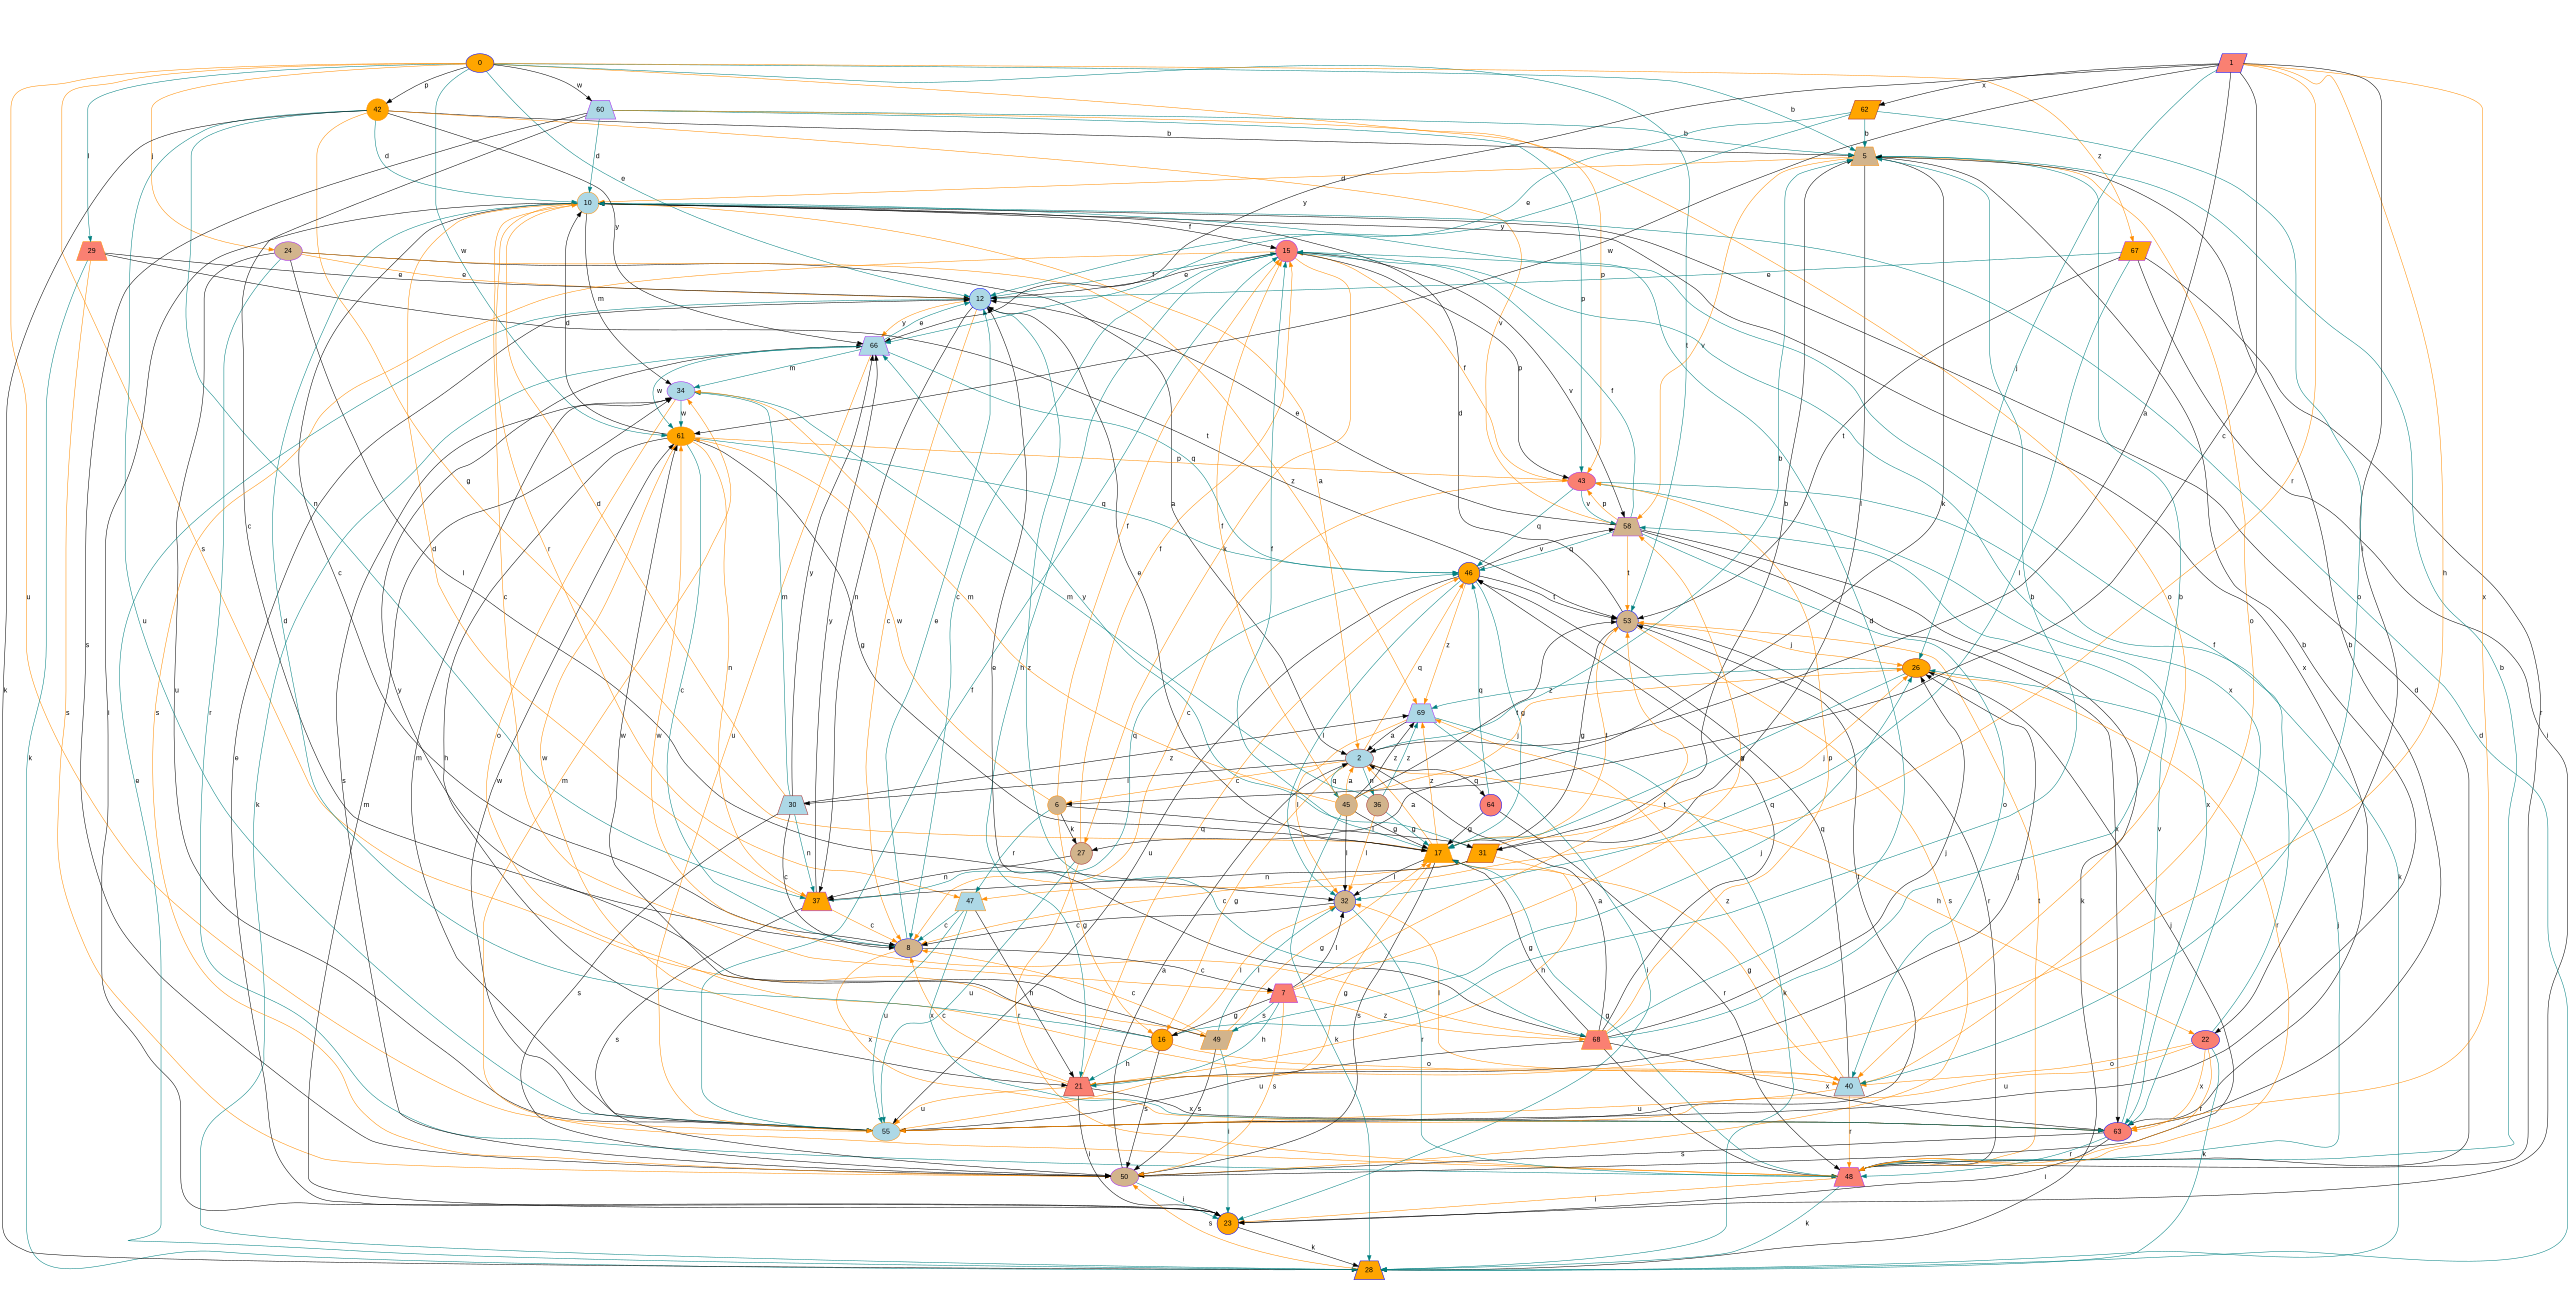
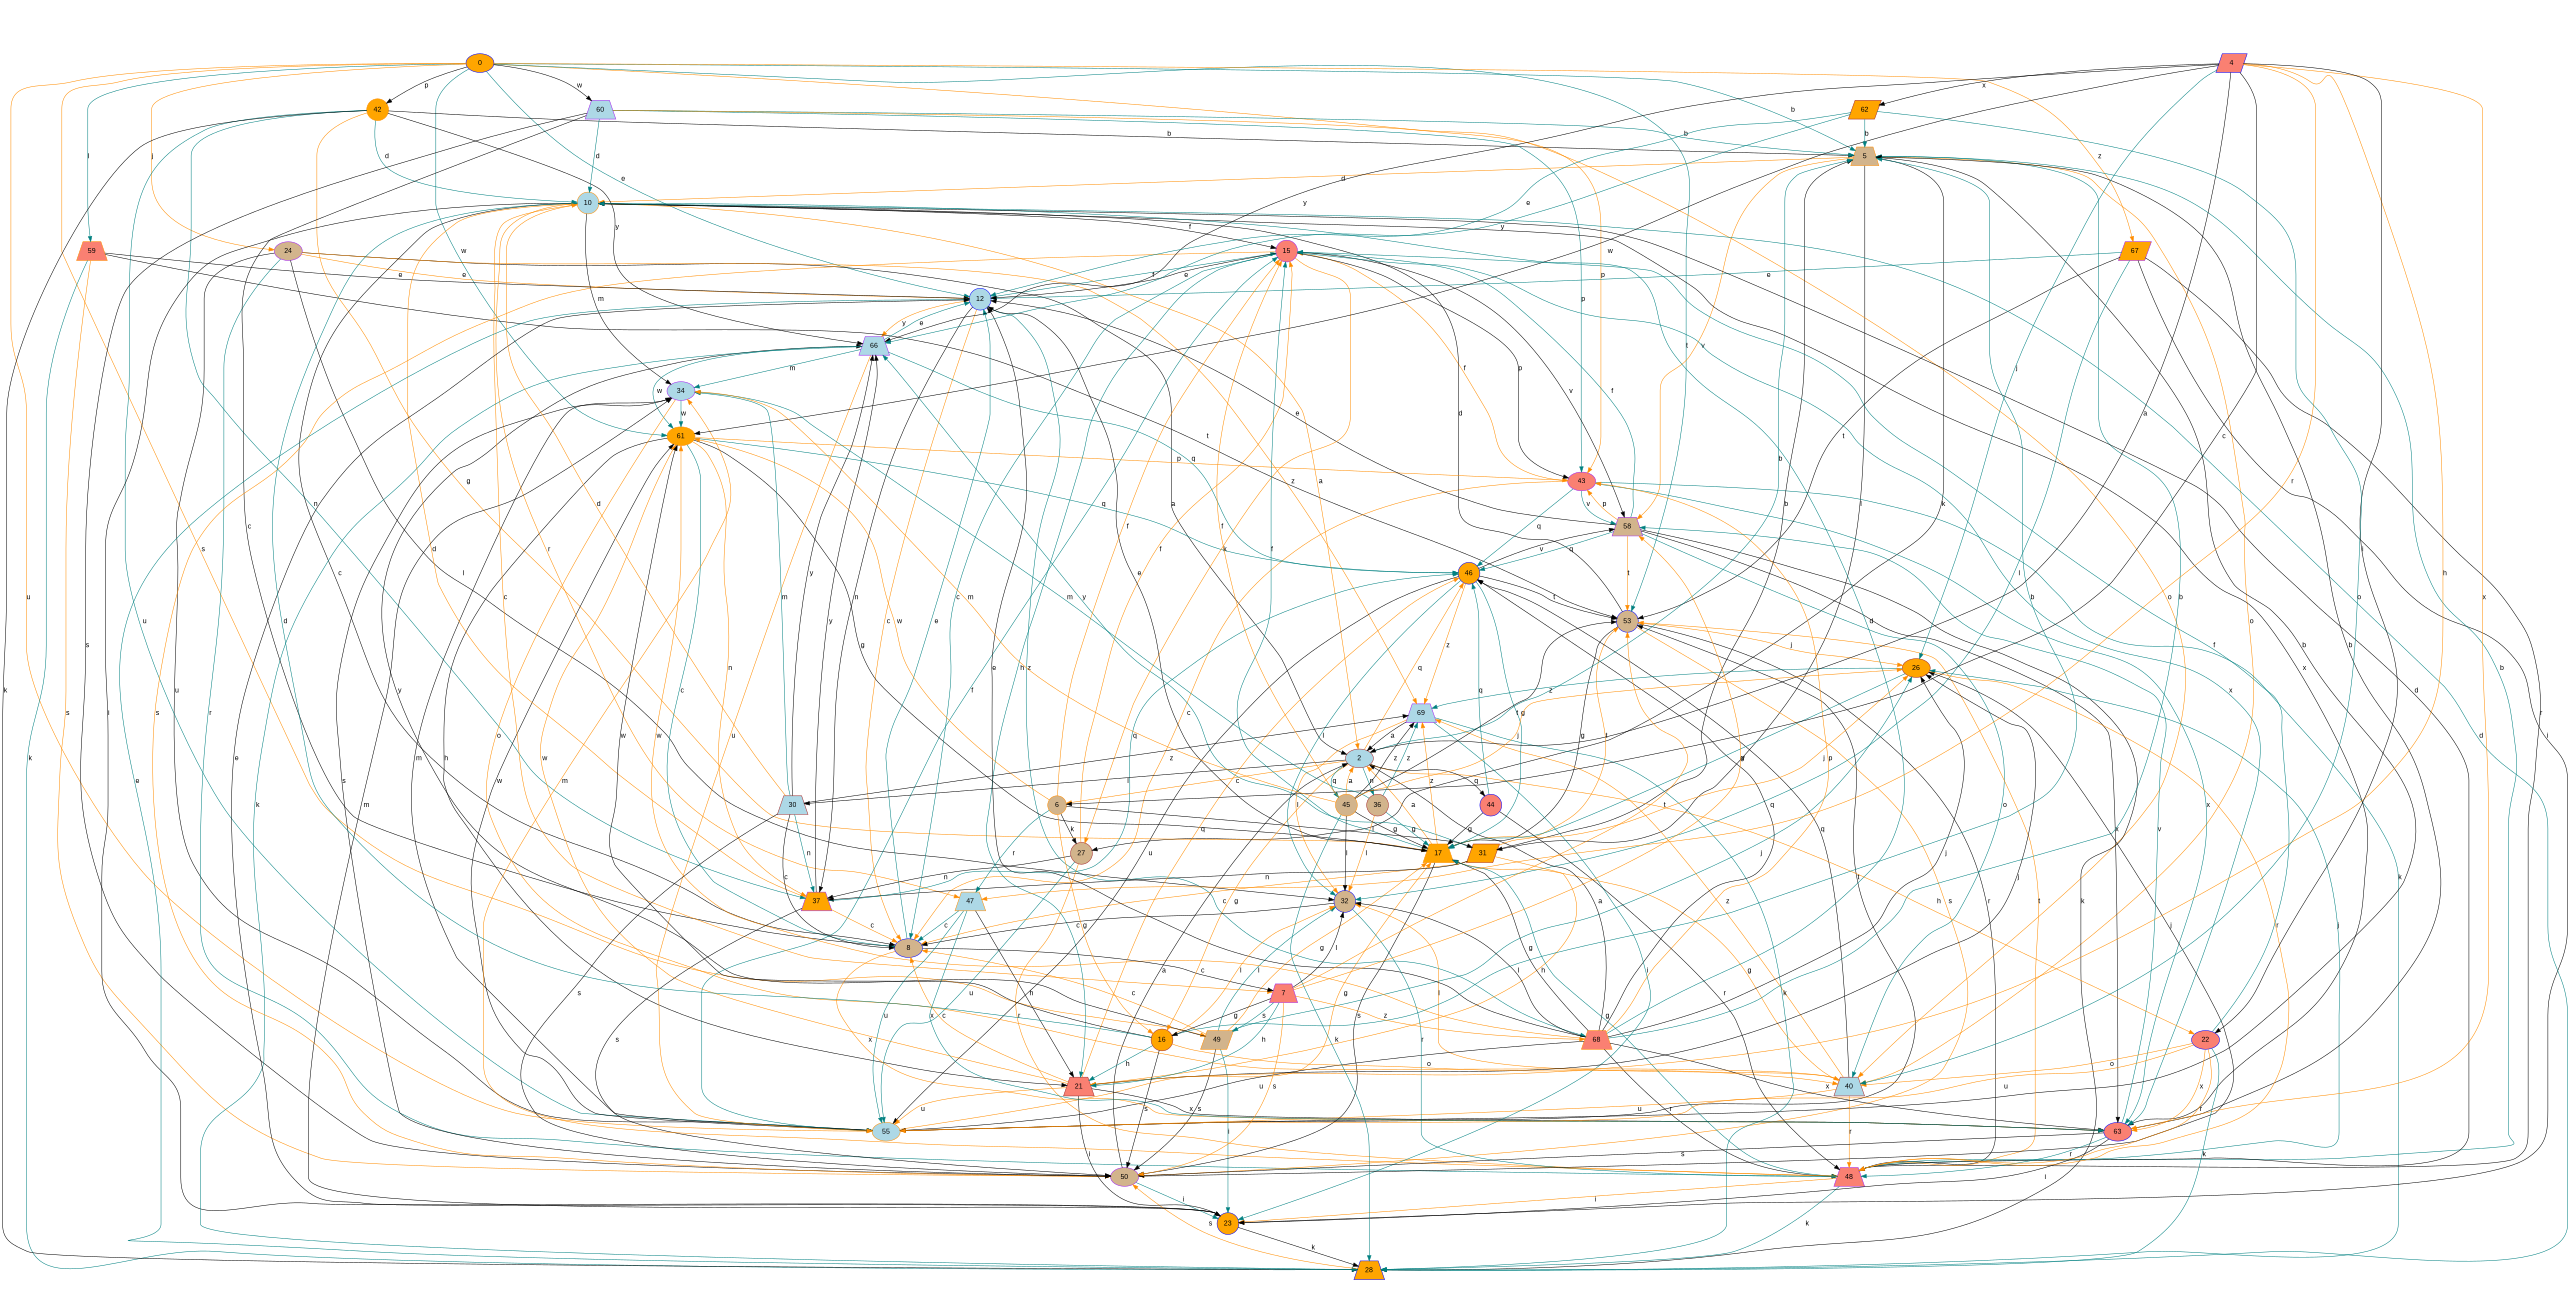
(2232, 63) -> (2232, 63)
(1140, 167) -> none
(92, 251) -> (92, 251)
(566, 356) -> none
(1491, 805) -> (1491, 805)
(1389, 876) -> (1489, 948)
